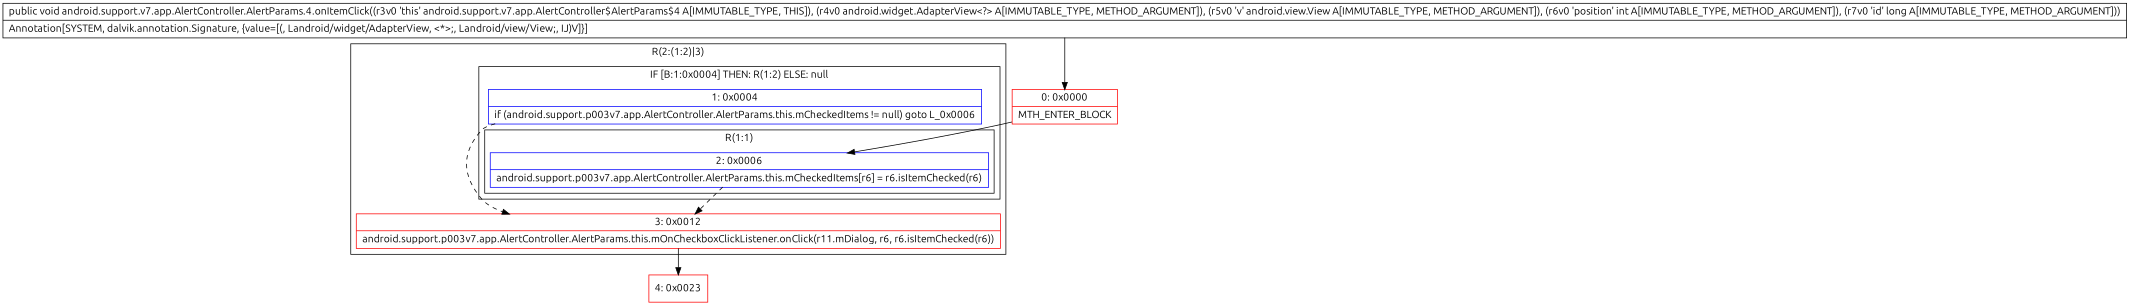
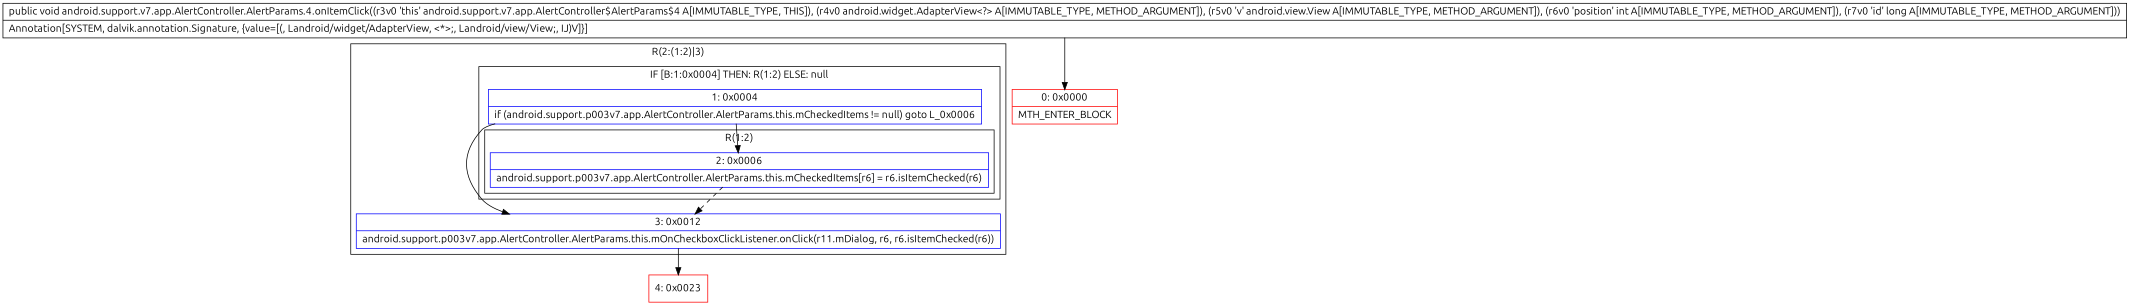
(739, 138) -> (739, 138)
(933, 138) -> (737, 135)
(467, 169) -> (467, 169)
(678, 231) -> (678, 231)
